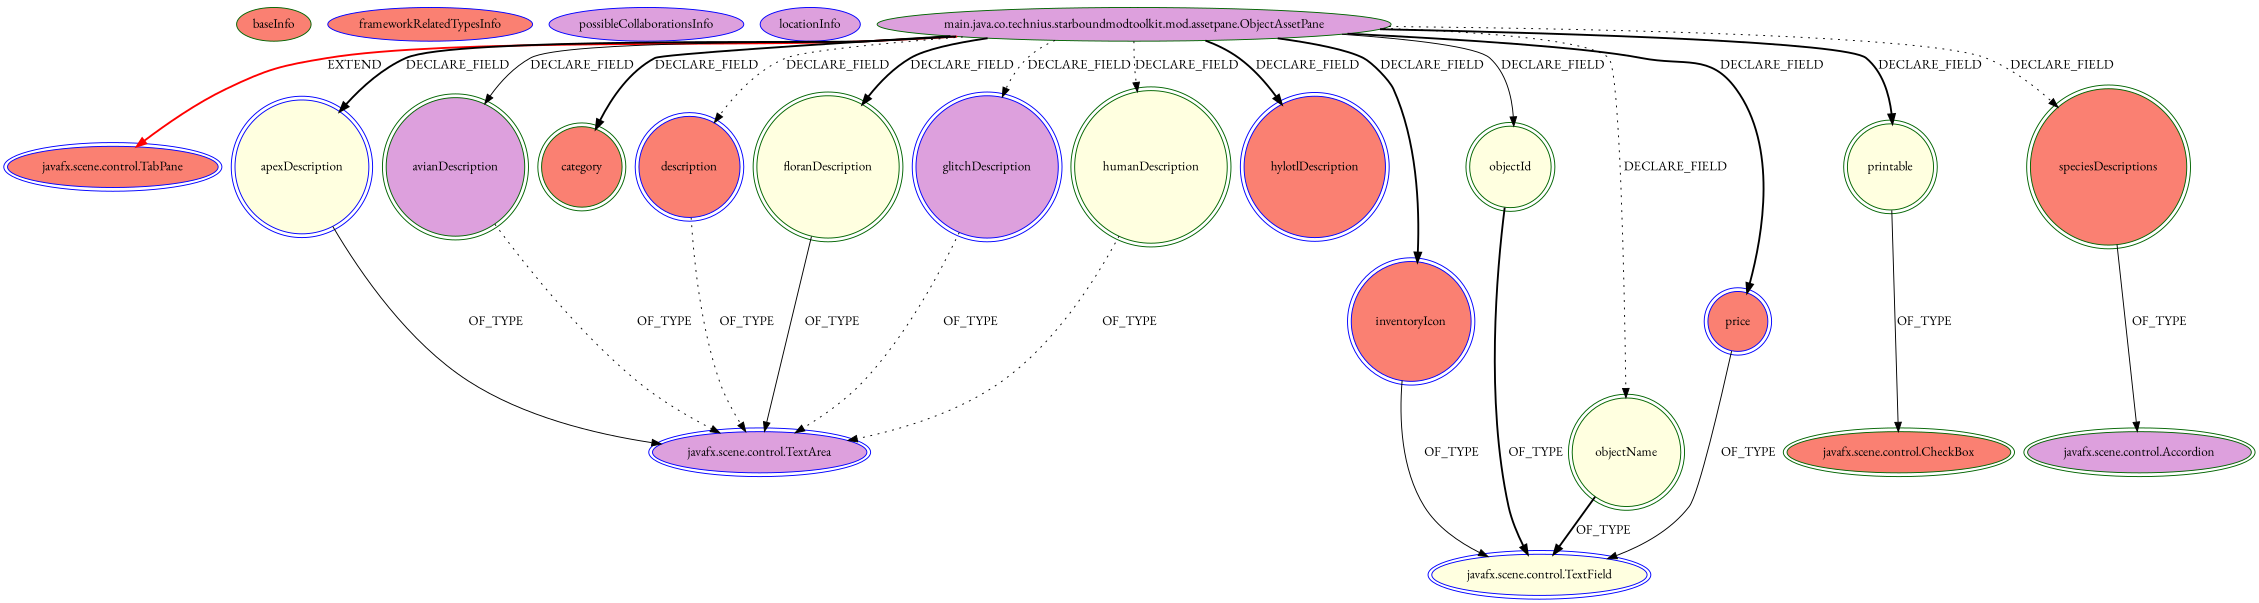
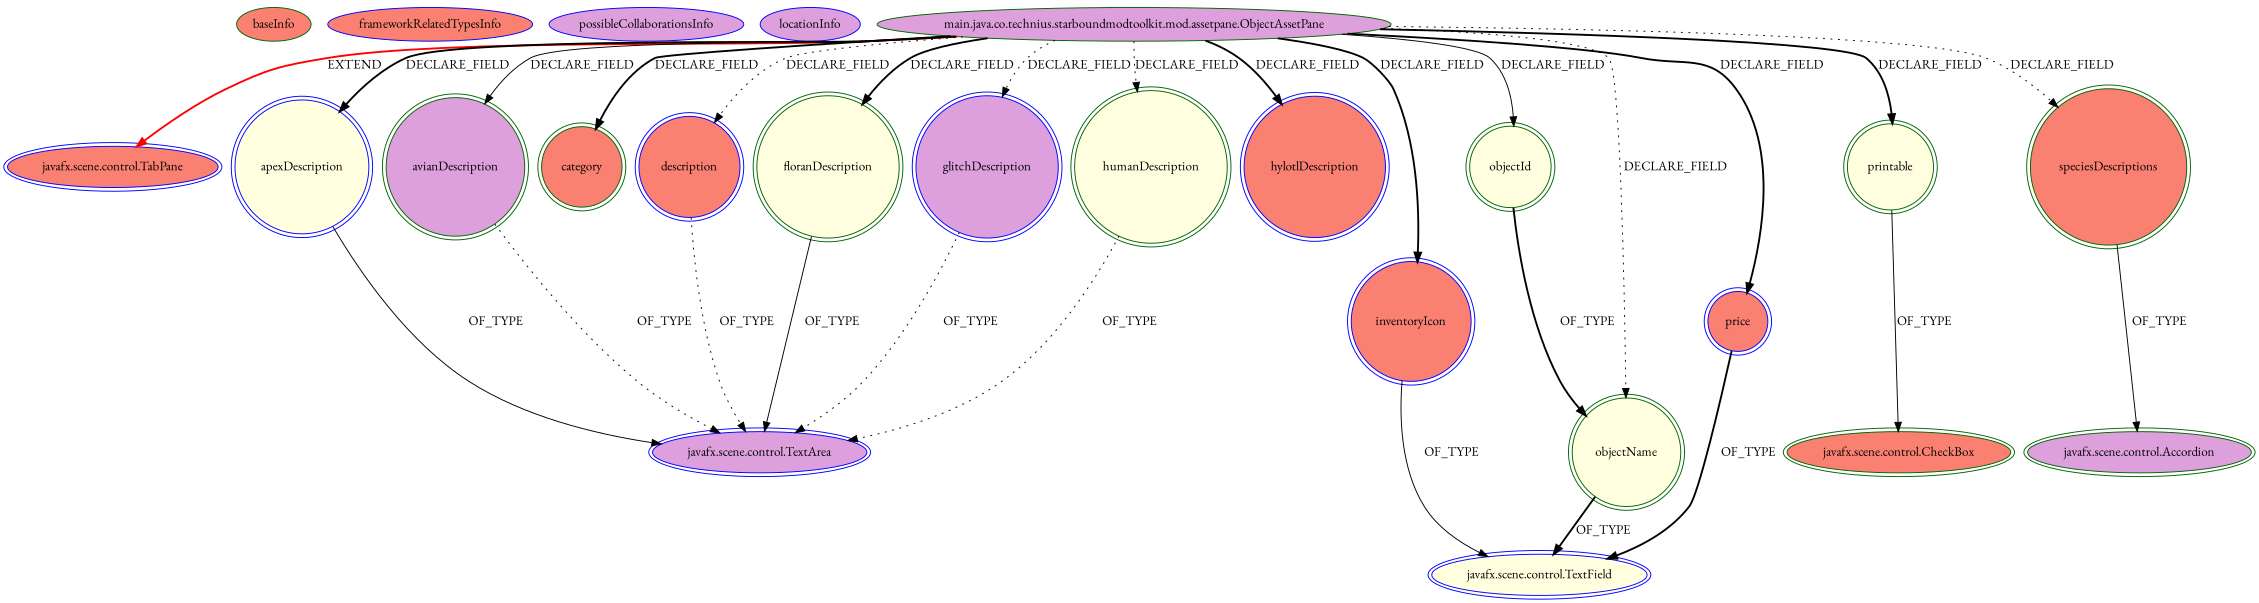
(1495, 378) -> (1533, 313)
(1702, 472) -> (1702, 472)
